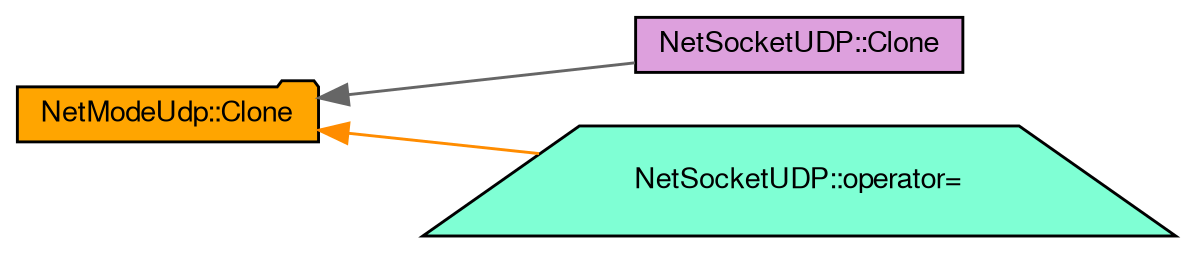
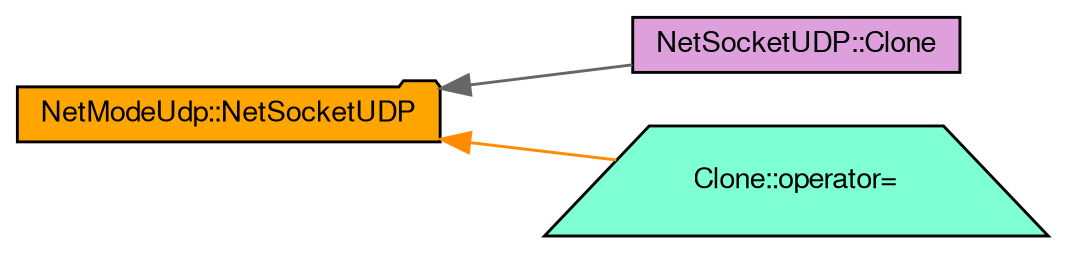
(168, 114) -> (229, 114)
(799, 181) -> (796, 181)
